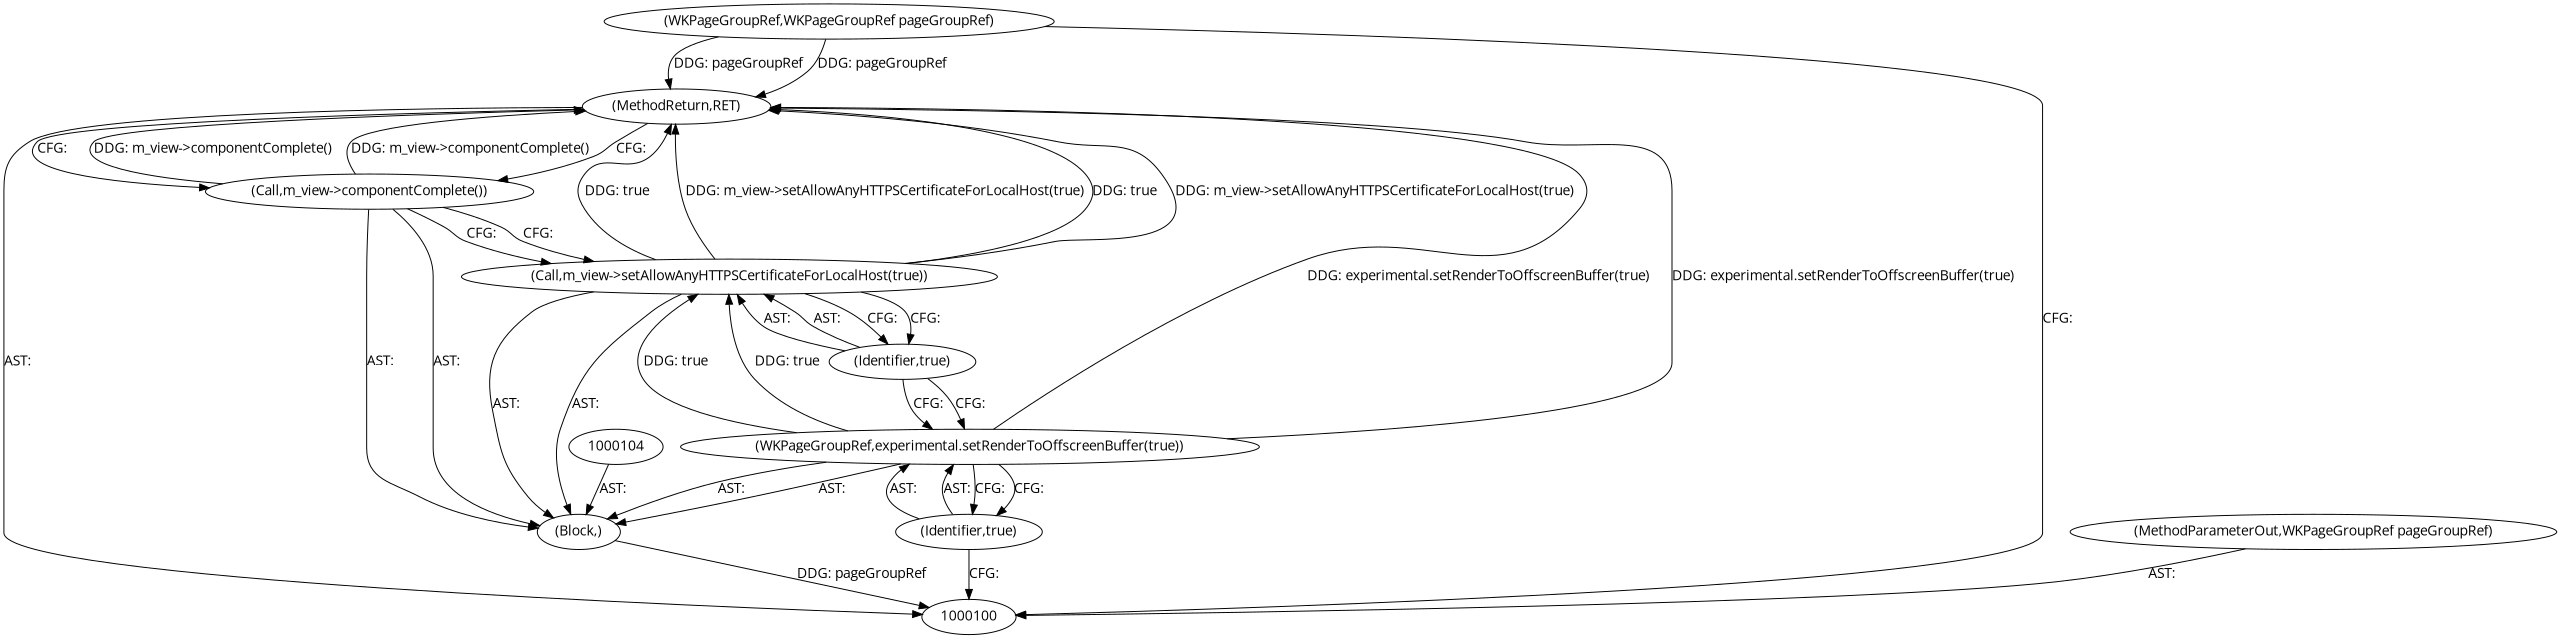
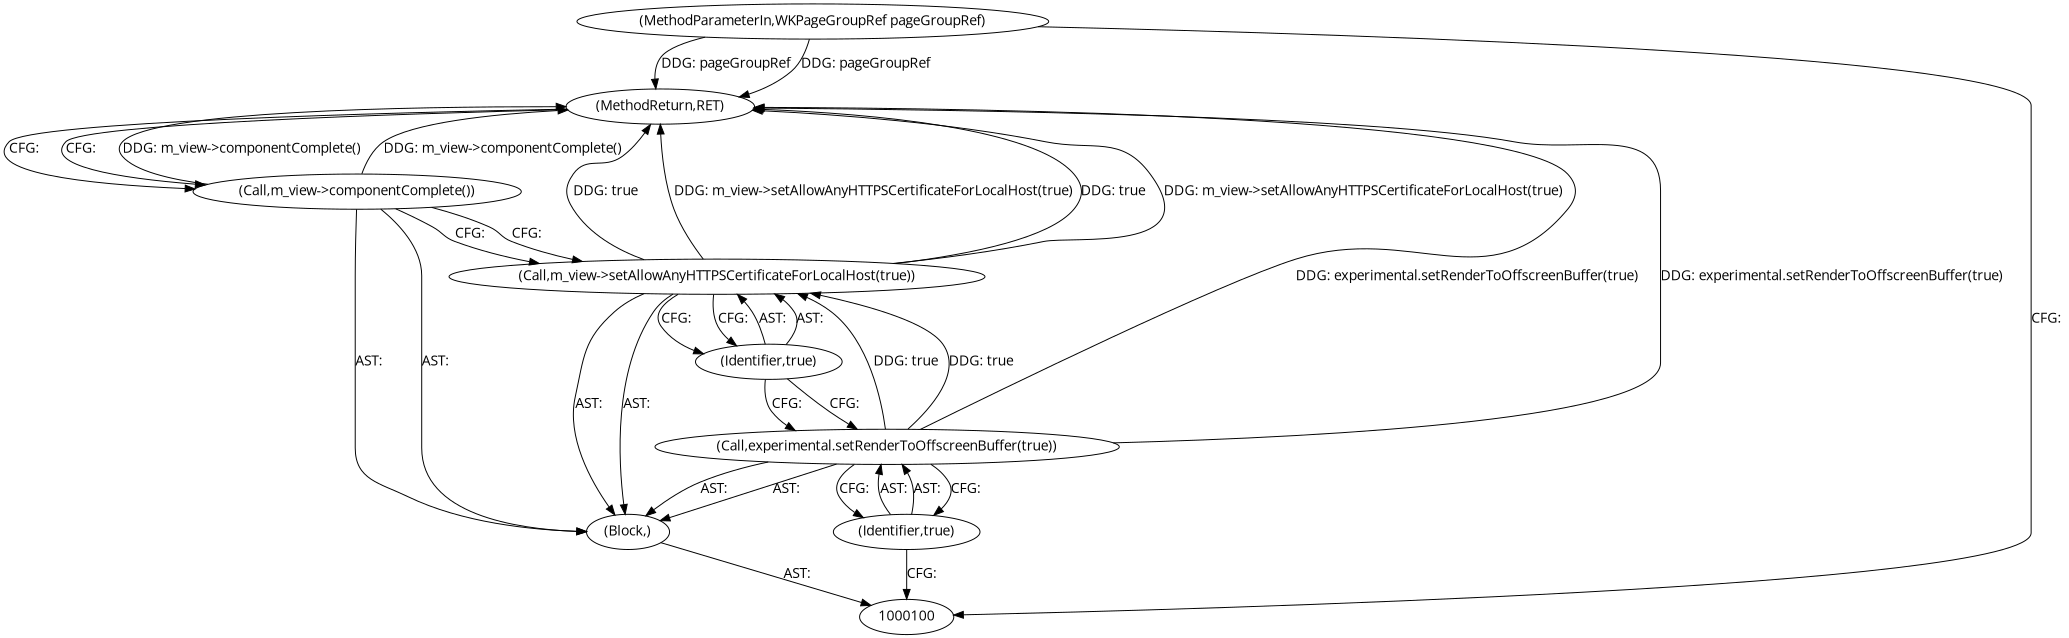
(829, 22) -> (813, 22)
(616, 447) -> none
(970, 447) -> (887, 447)
(4, 513) -> none
(2313, 532) -> none
(862, 574) -> (799, 574)
